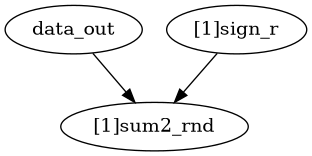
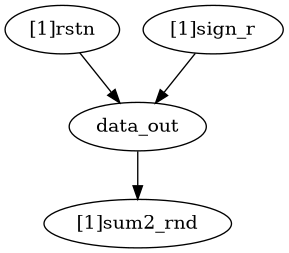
none -> (62, 30)
(200, 73) -> (180, 73)
